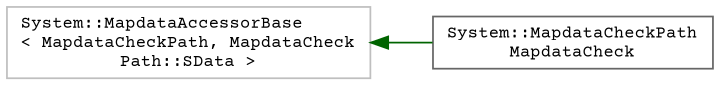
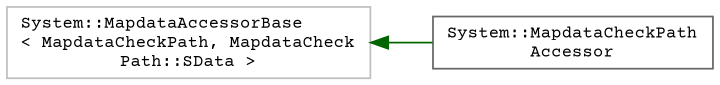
(573, 43) -> (573, 43)
